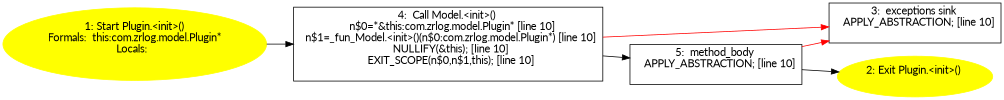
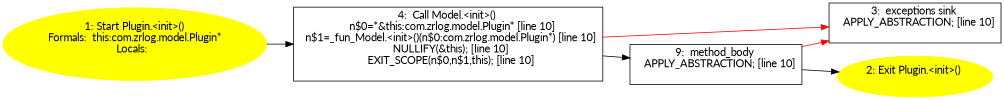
(716, 64) -> (716, 64)
